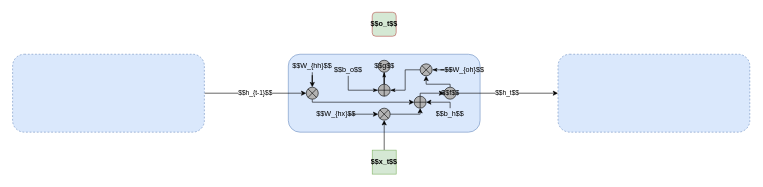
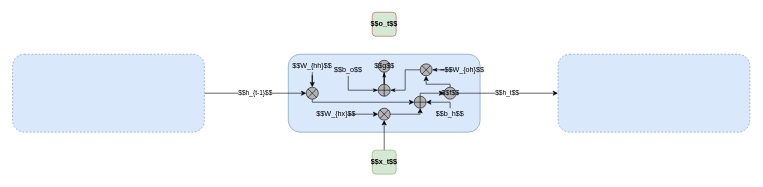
(384, 162) -> (384, 162)
